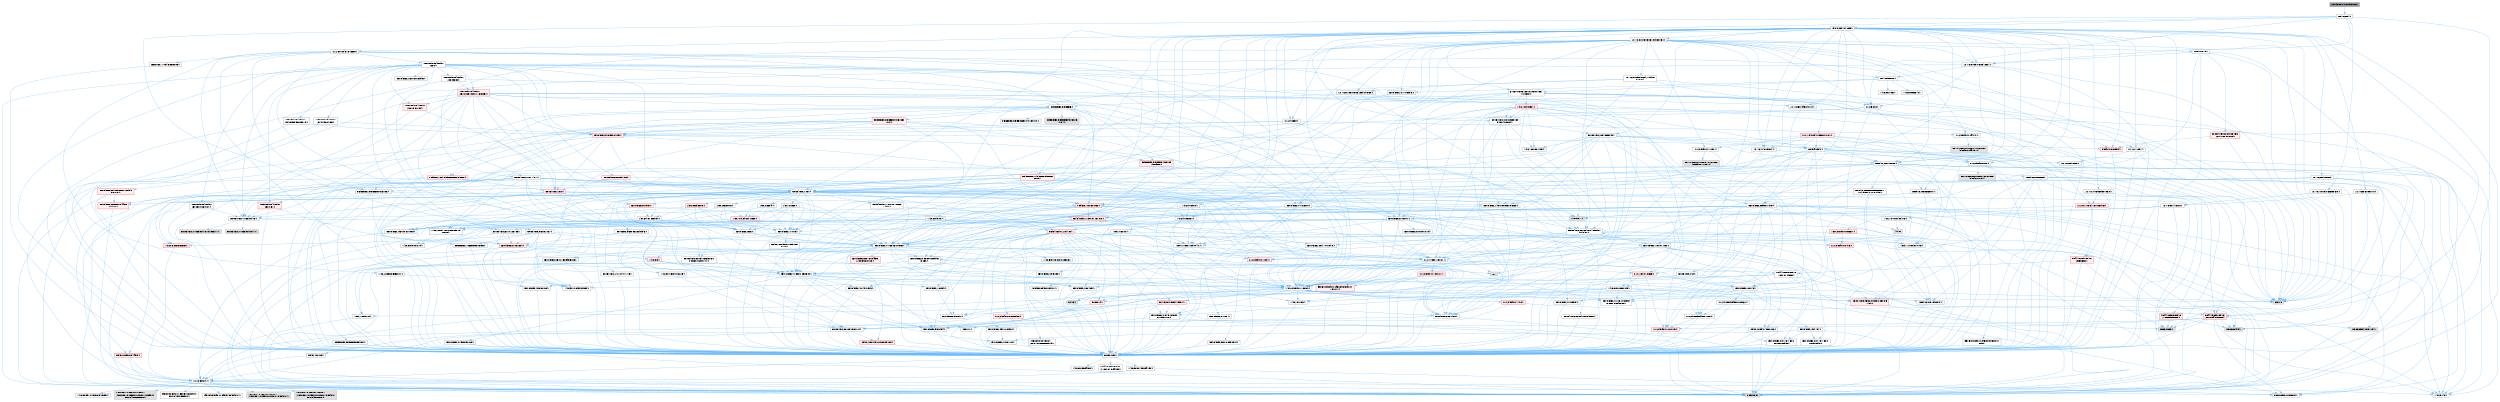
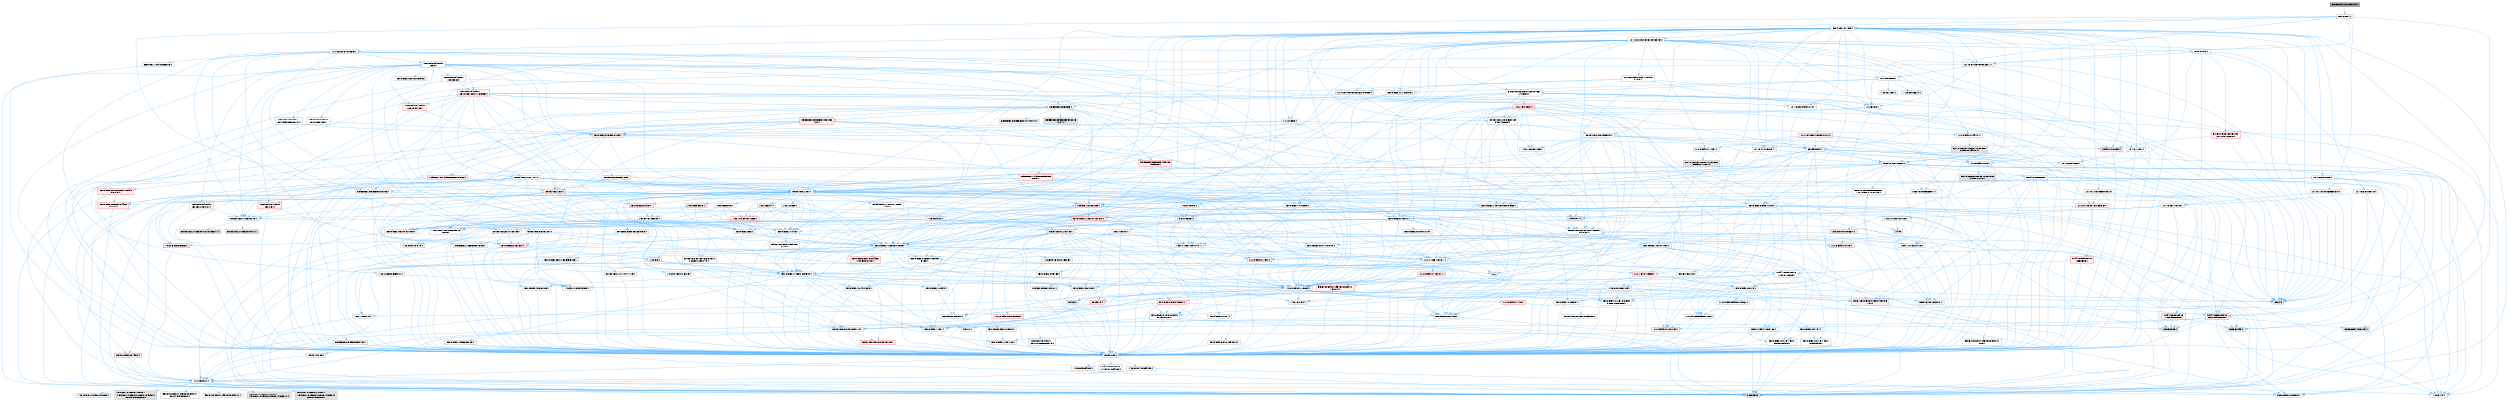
(934, 329) -> (934, 329)
